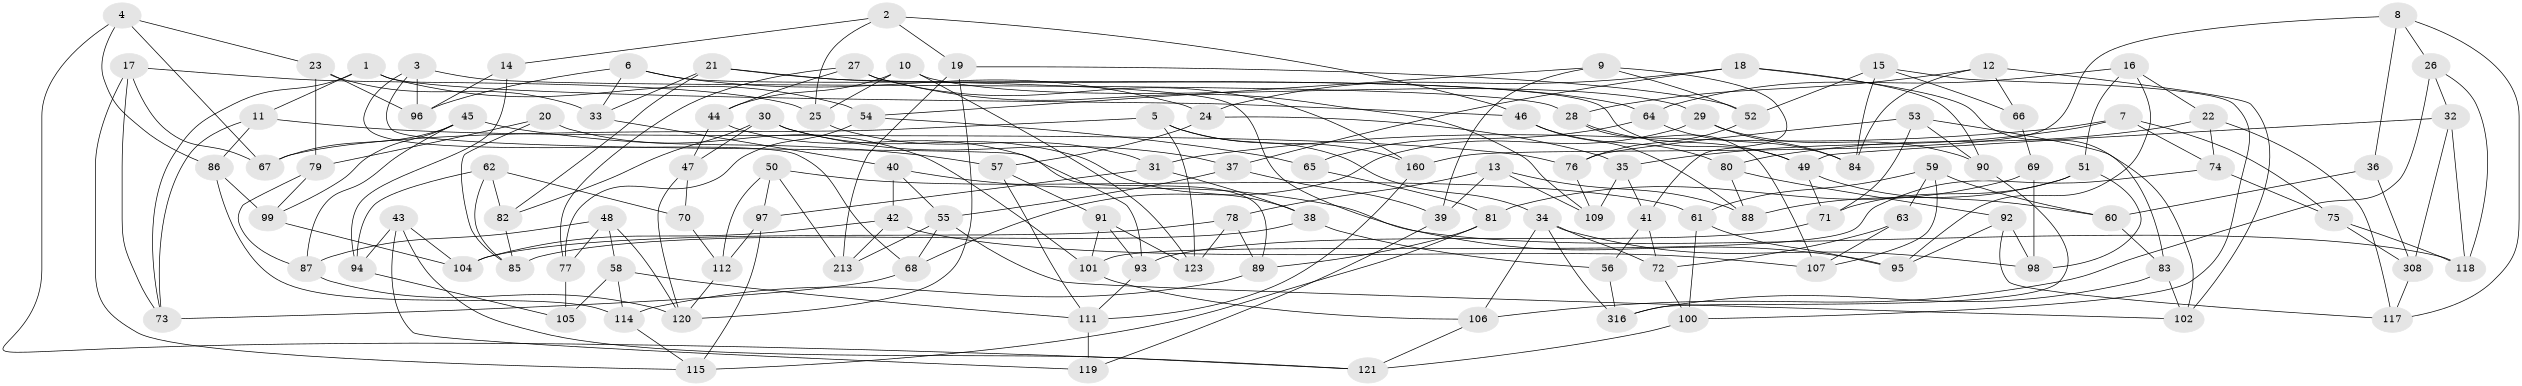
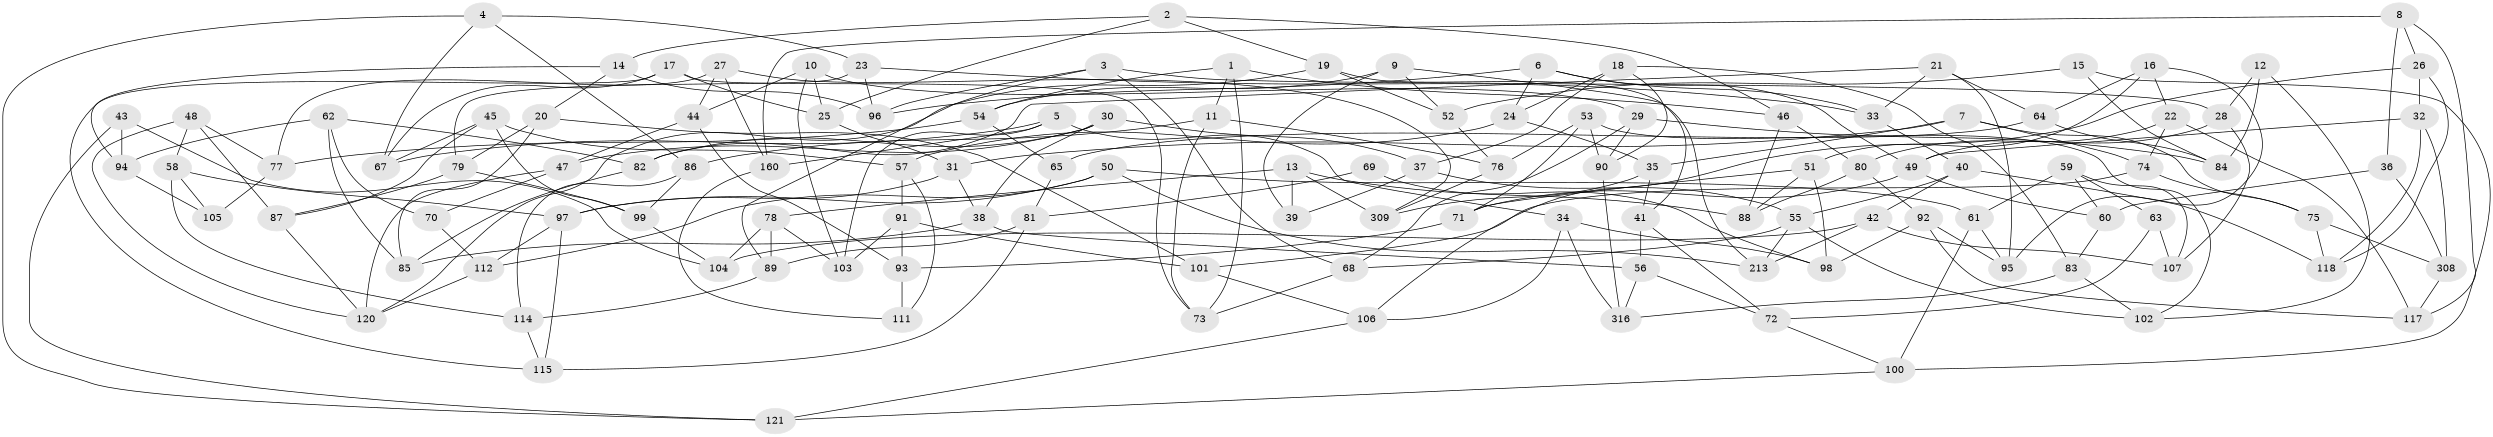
none -> (579, 92)
(2019, 117) -> none
(1595, 218) -> (1380, 218)
(1601, 244) -> (1706, 294)
(1194, 269) -> (843, 269)
(851, 299) -> (393, 199)
(1088, 370) -> none
